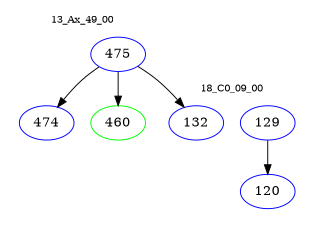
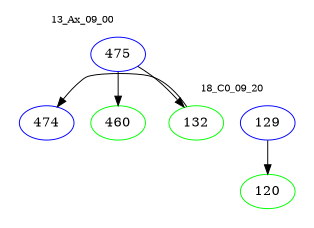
(82, 20) -> (82, 20)
(80, 82) -> (126, 74)
(232, 89) -> (232, 89)
(196, 123) -> (196, 123)
(268, 192) -> (268, 192)
